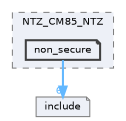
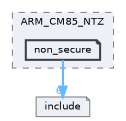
(63, 22) -> (63, 22)
